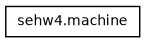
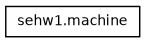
(73, 22) -> (73, 22)
